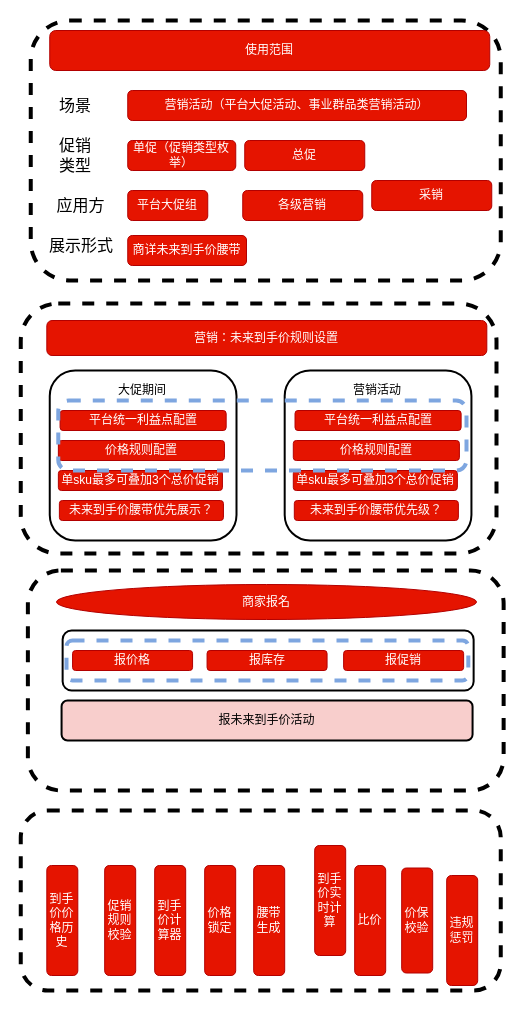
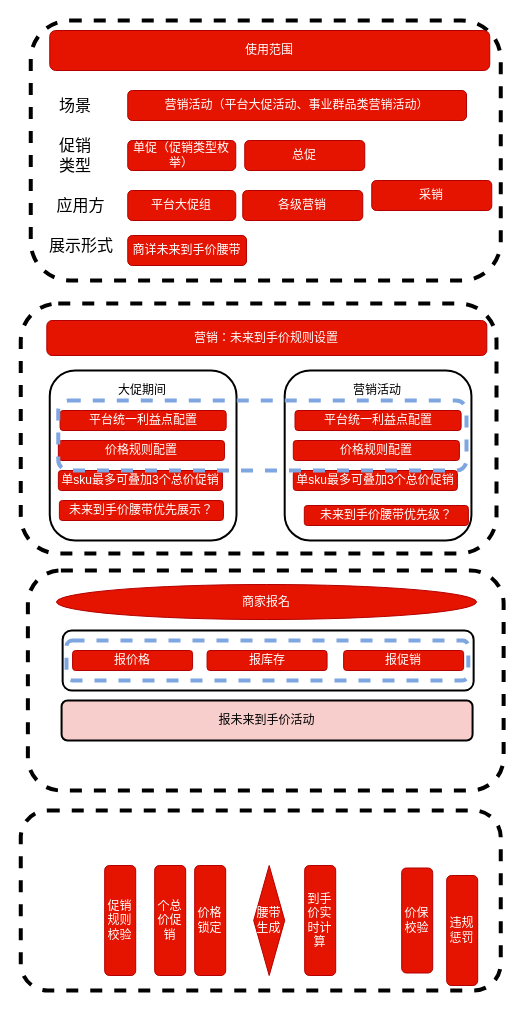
(168, 206) -> (182, 206)
(376, 511) -> (386, 516)
(330, 901) -> (320, 921)
(62, 921) -> none
(170, 921) -> (170, 921)
(220, 921) -> (210, 921)
(269, 921) -> (269, 921)
(370, 921) -> none
